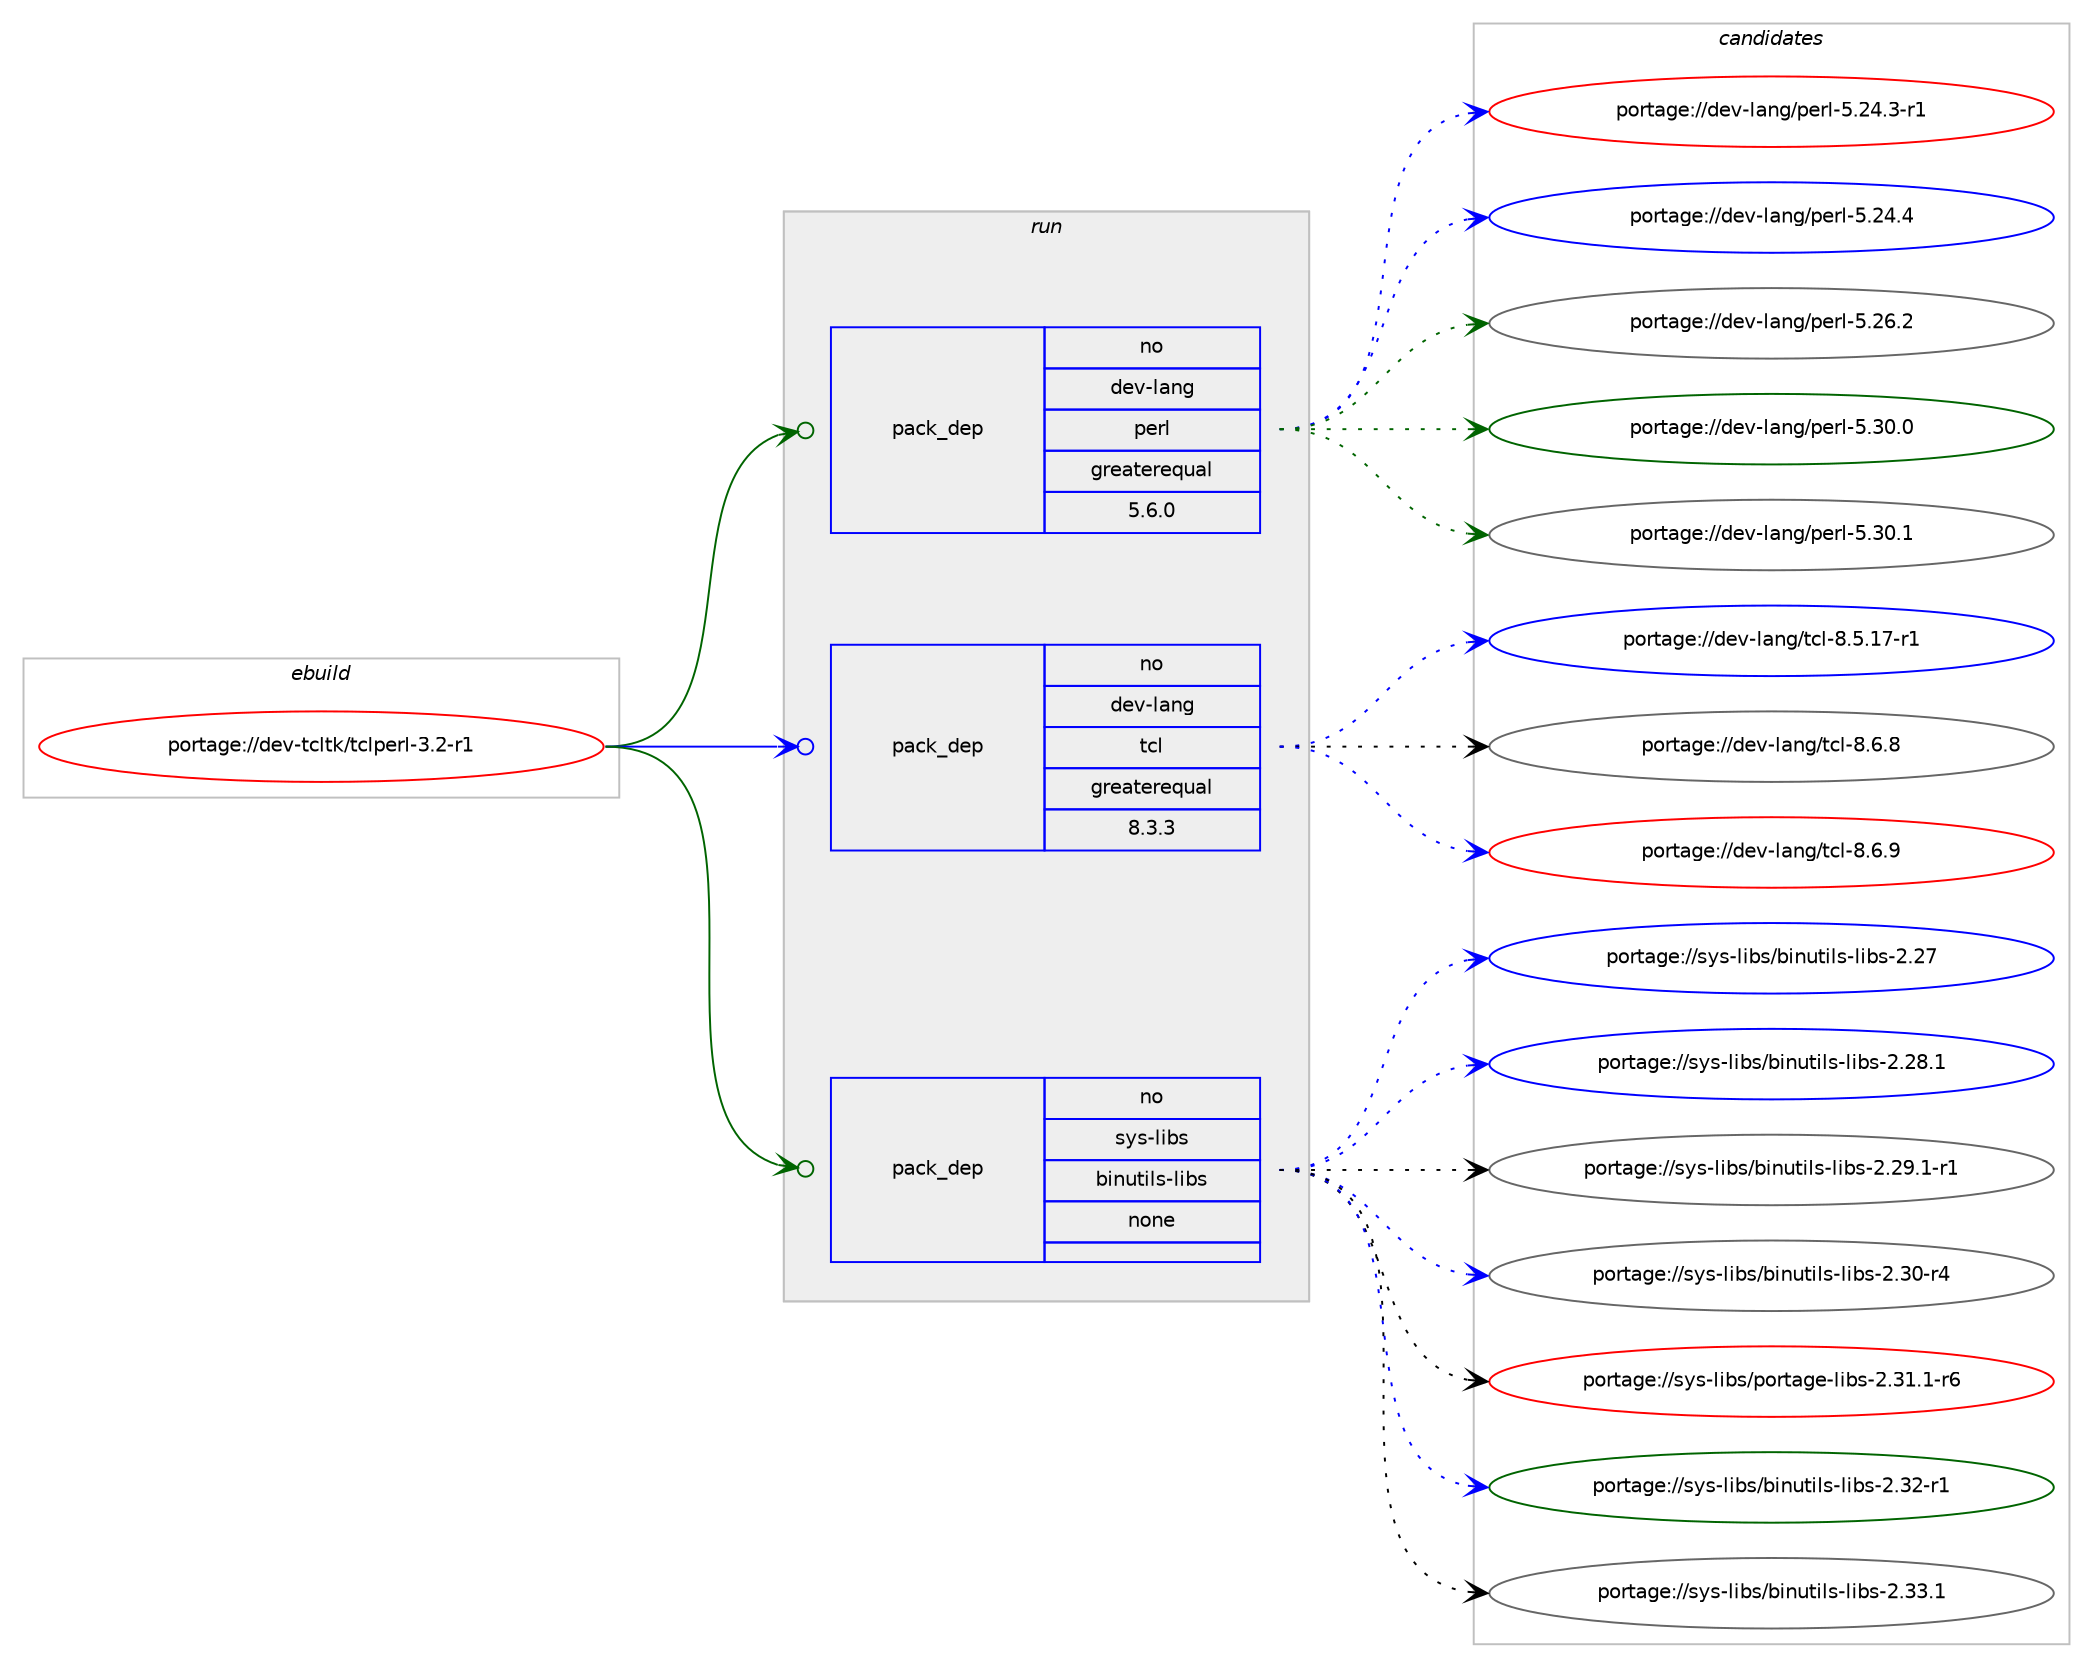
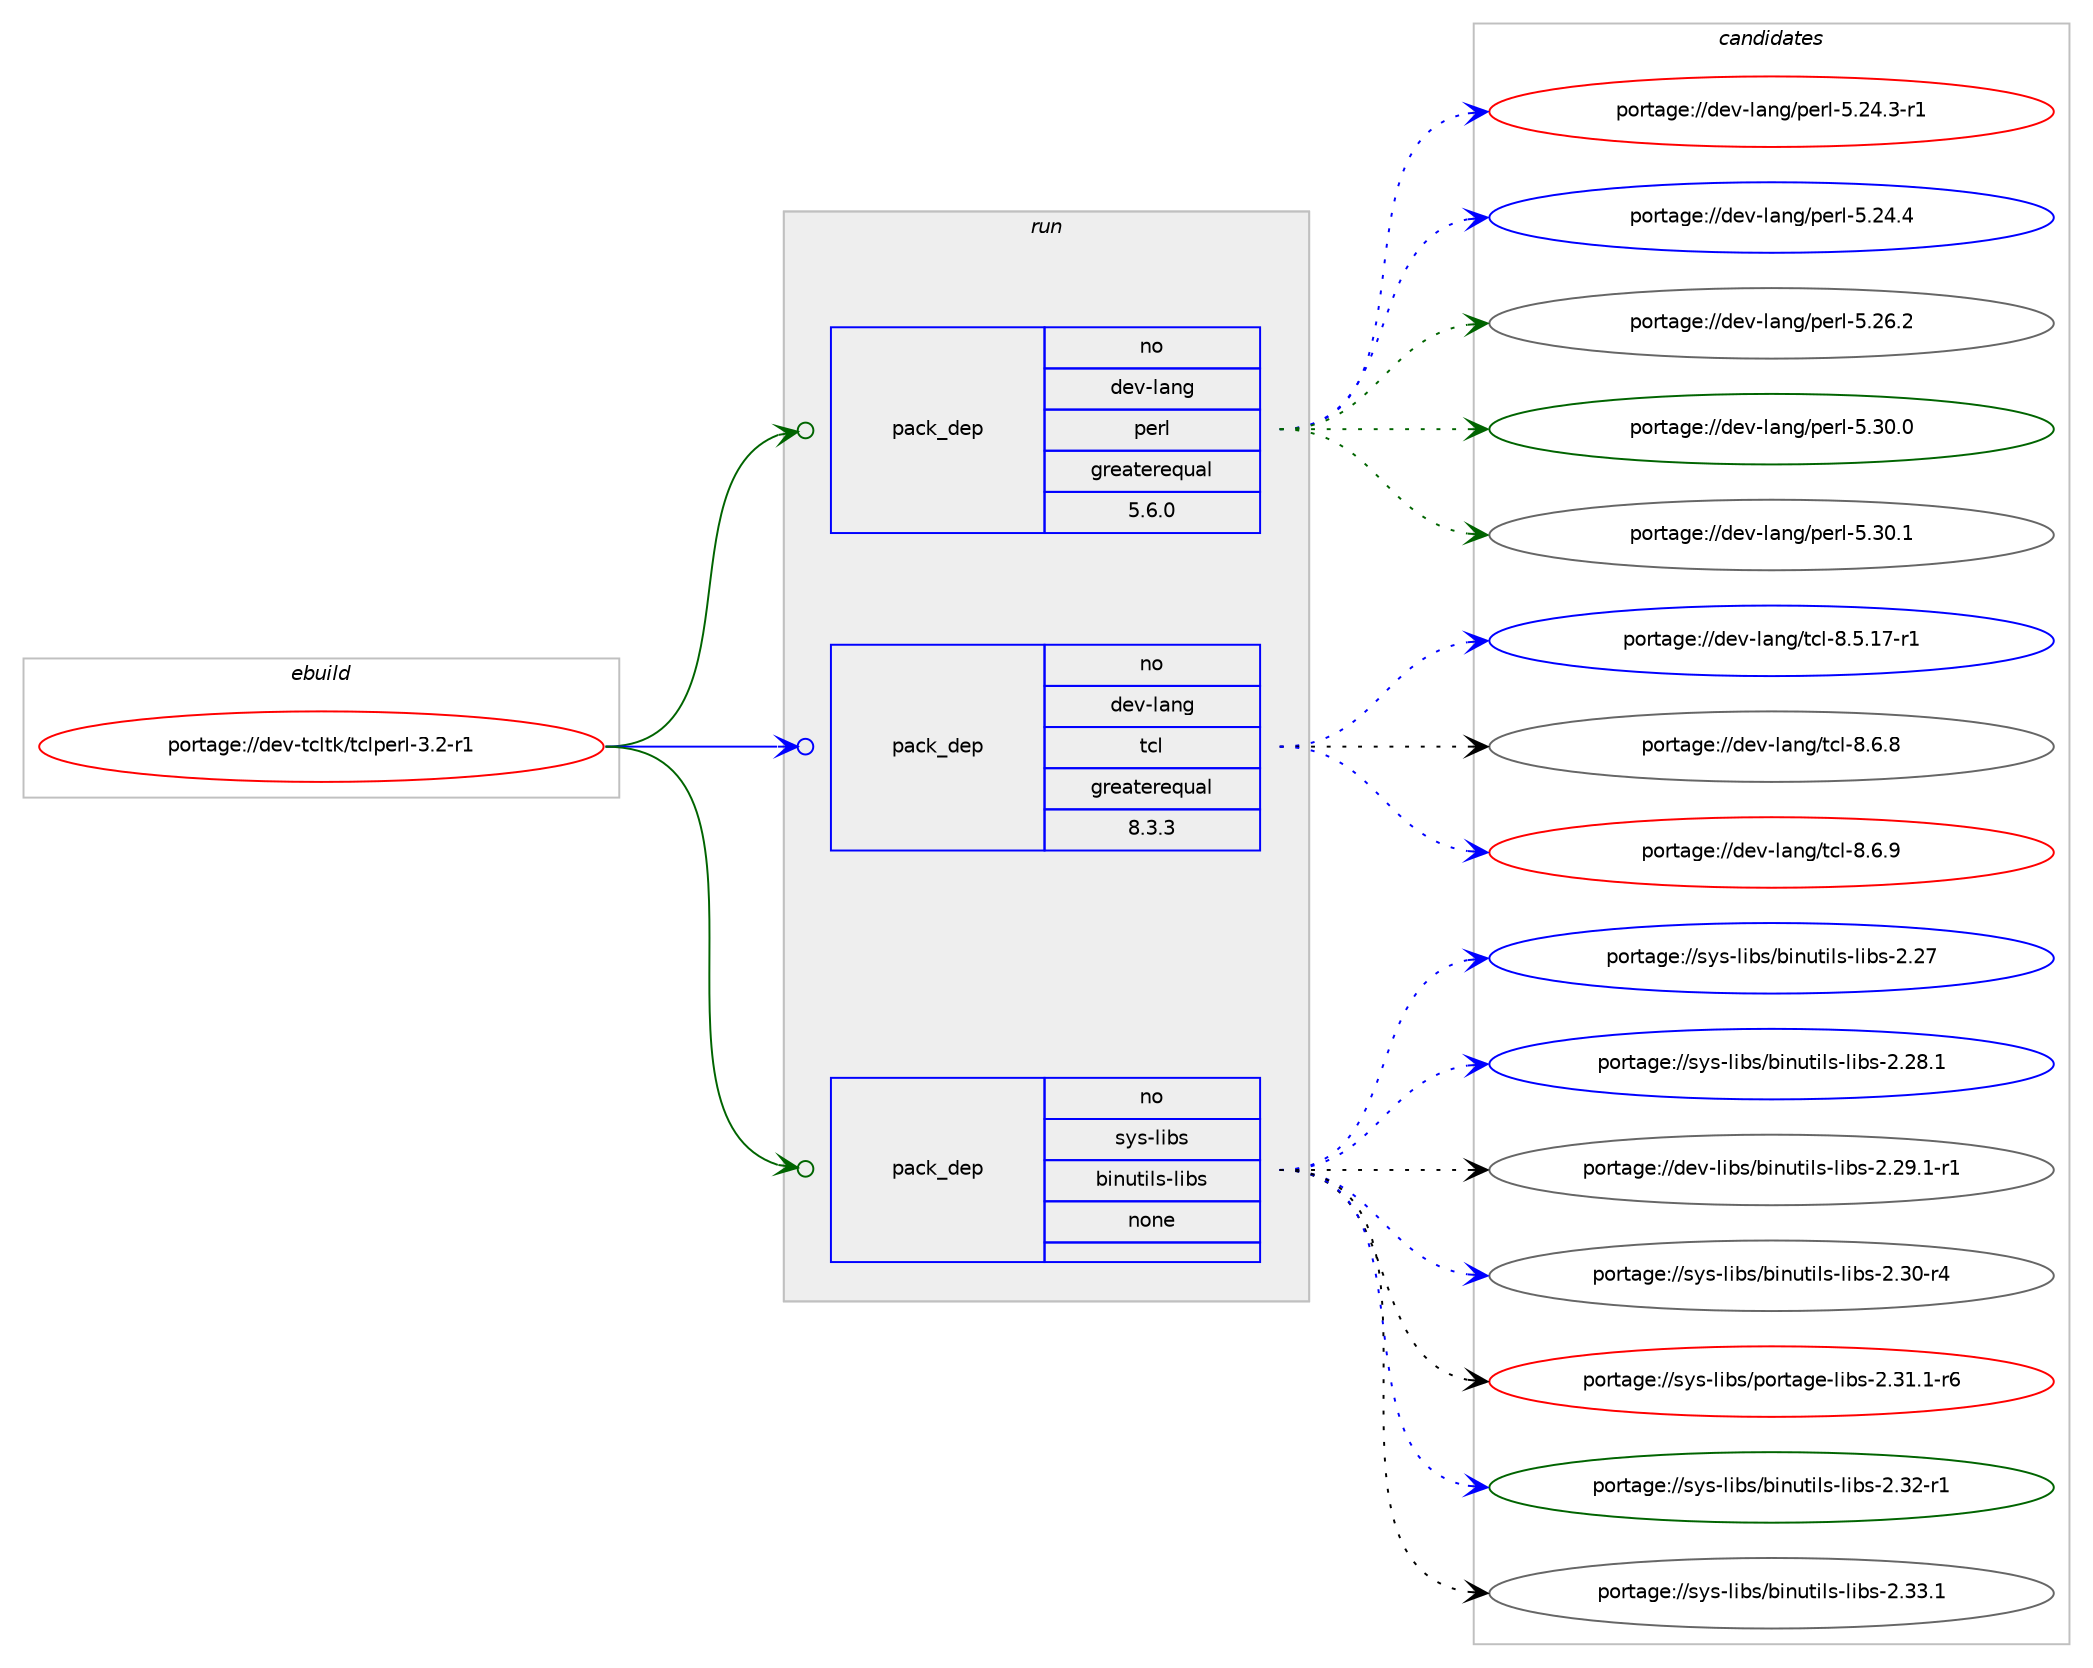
(1772, 1170) -> (1772, 1170)
